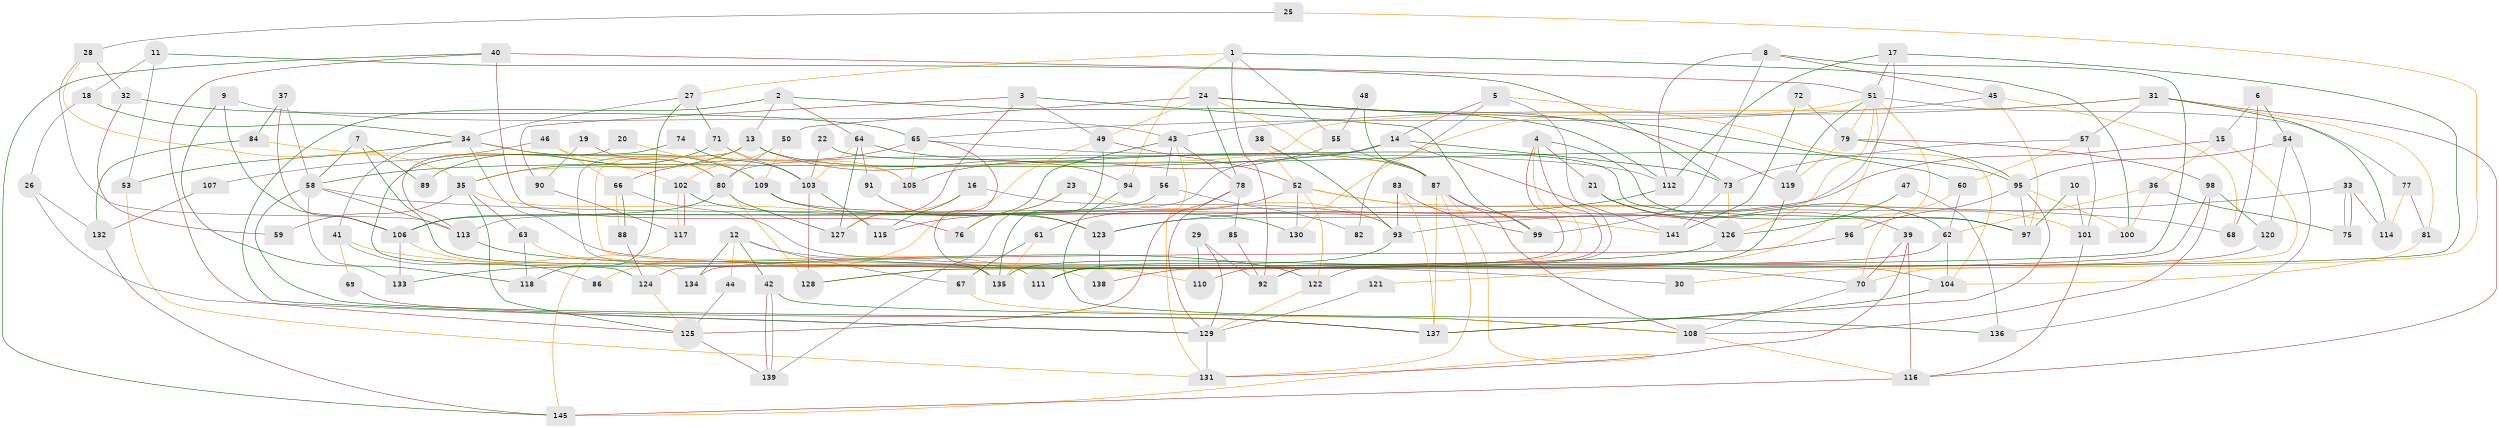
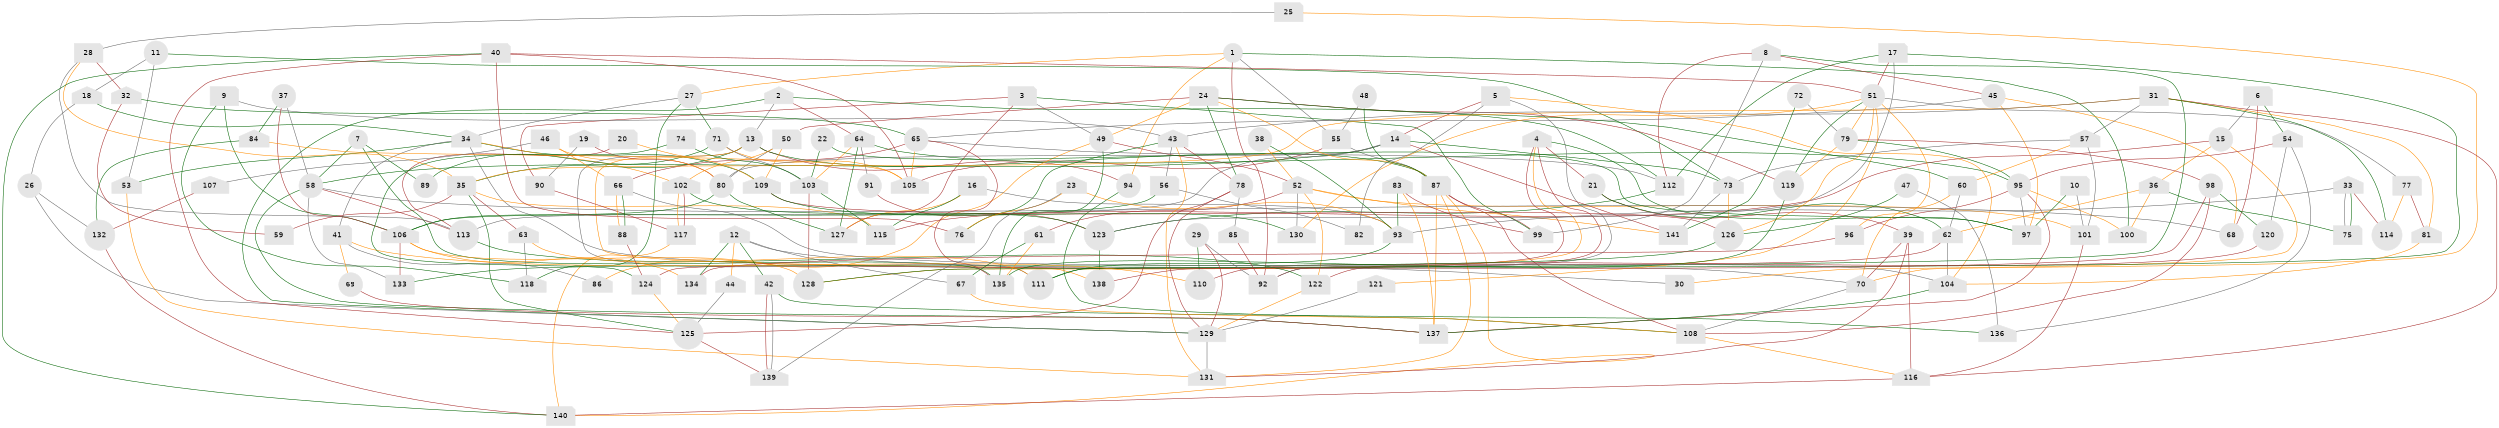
none -> (730, 72)
(814, 169) -> (814, 169)
(766, 233) -> (604, 258)
(561, 416) -> (561, 416)
